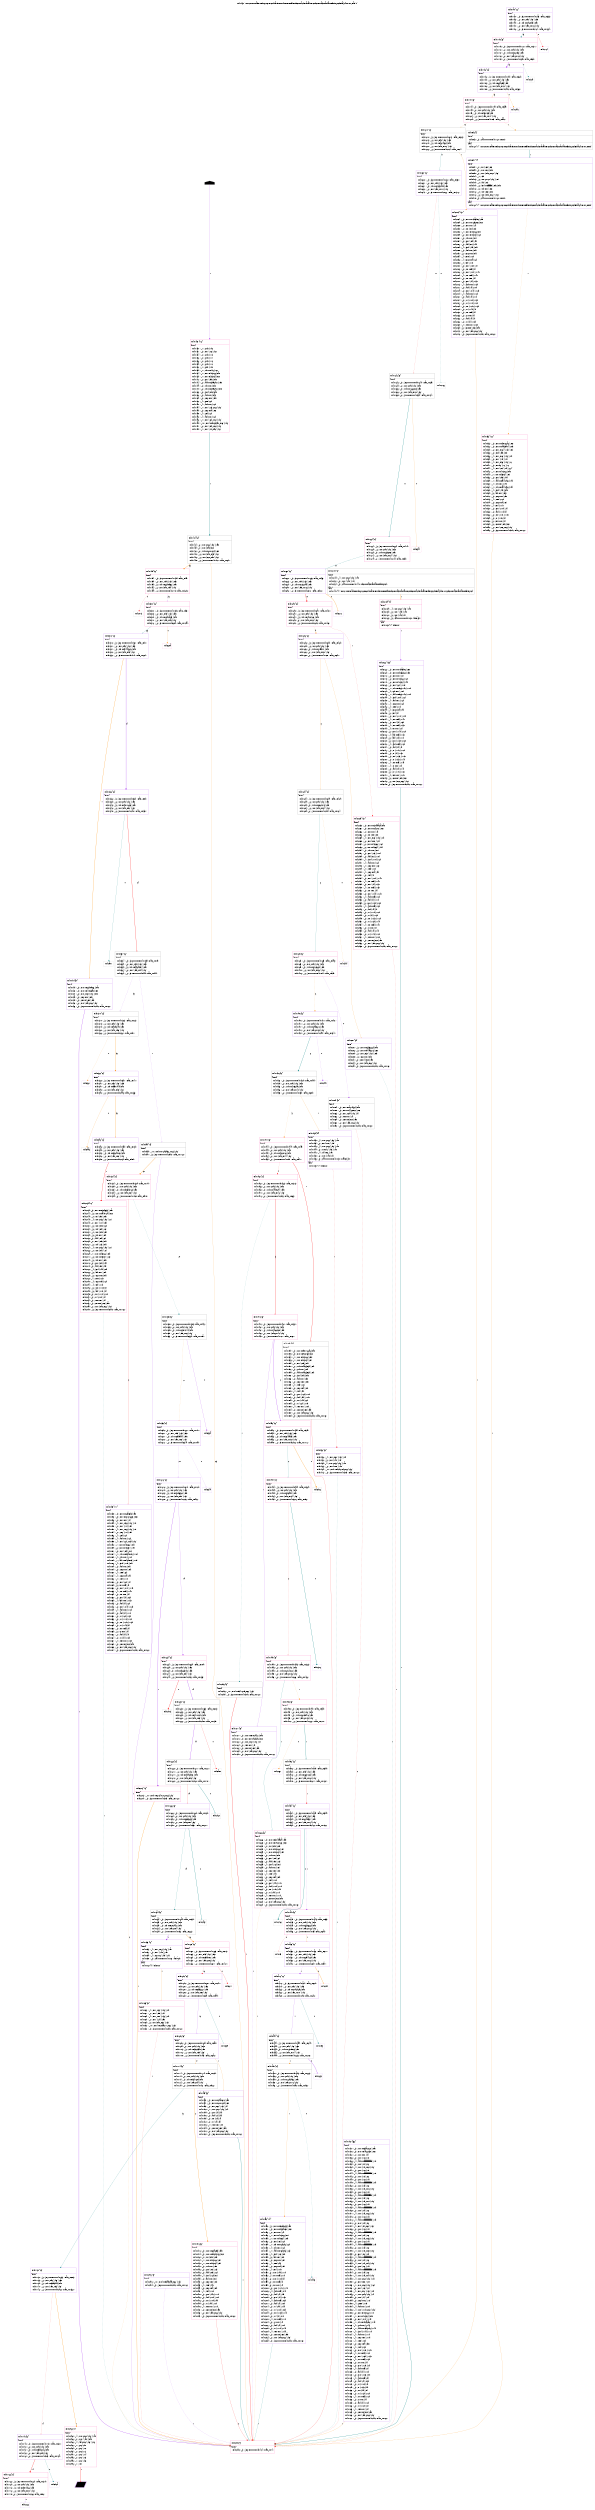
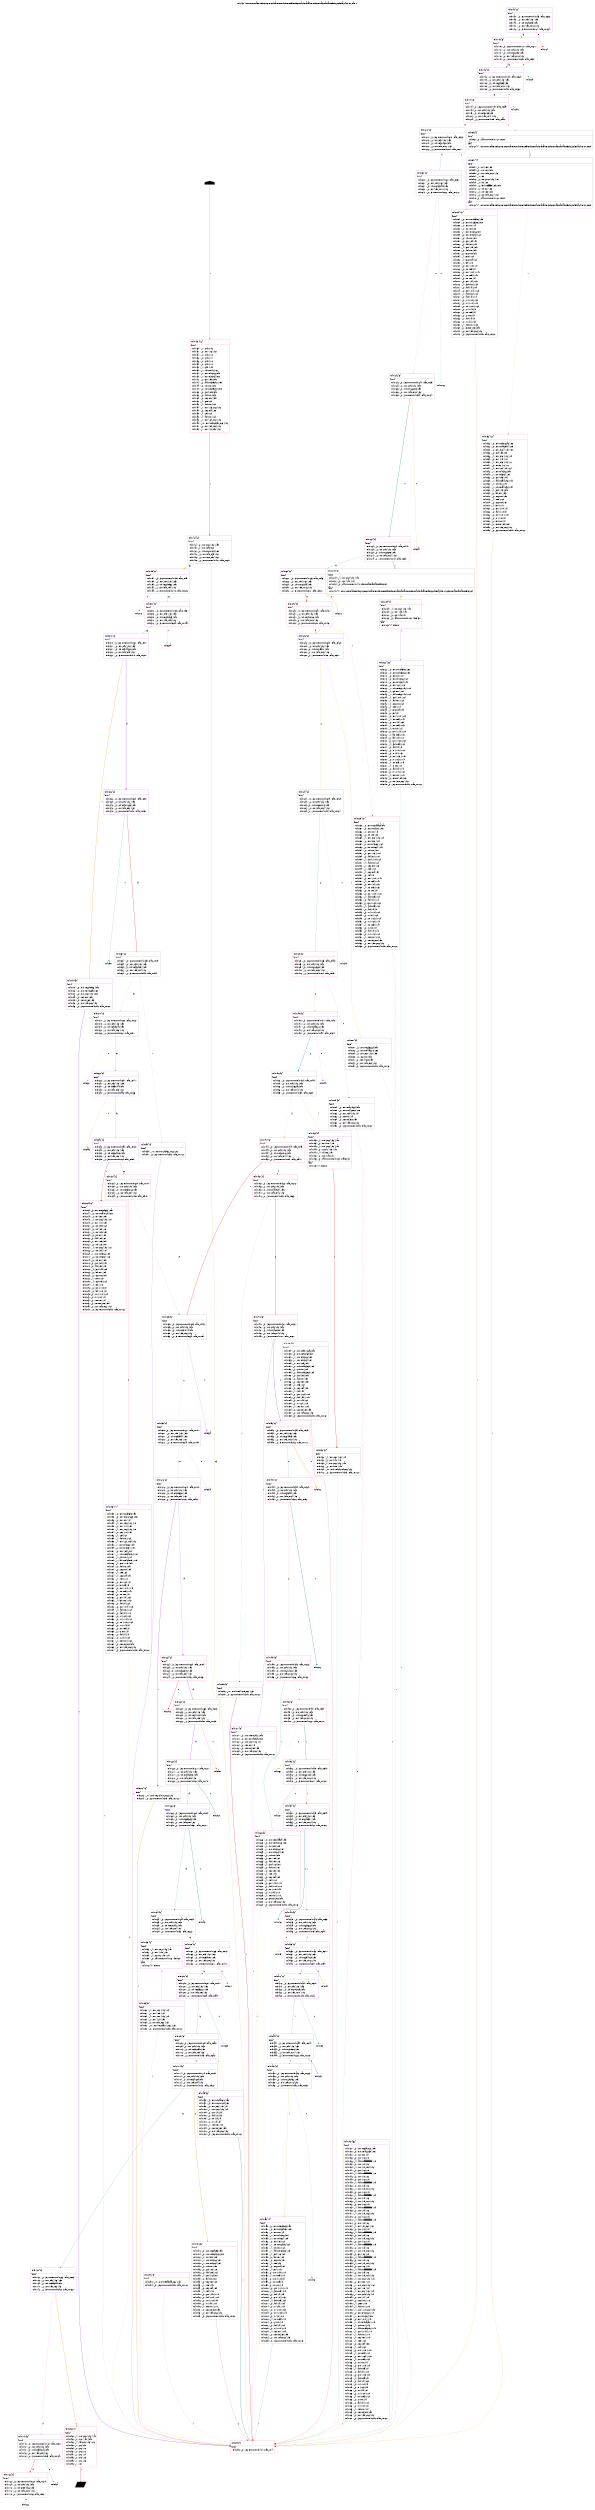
none -> (394, 565)
(148, 1166) -> (122, 1168)
(312, 1250) -> (216, 1233)
(334, 1308) -> (334, 1308)
(401, 1669) -> (401, 1669)
none -> (278, 1816)
(168, 1937) -> none
